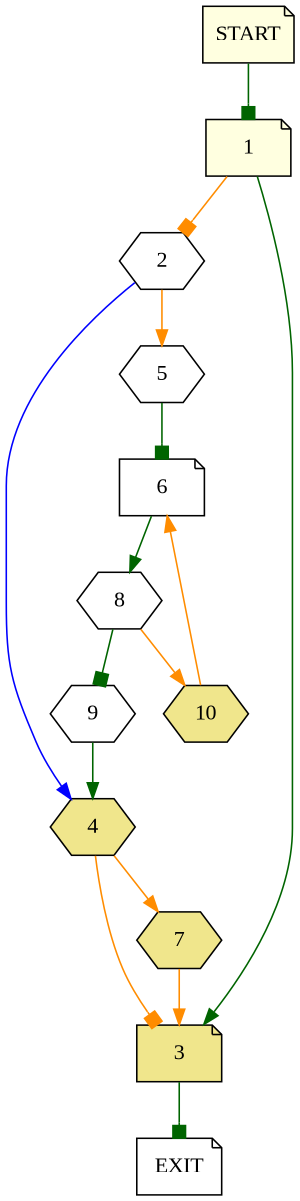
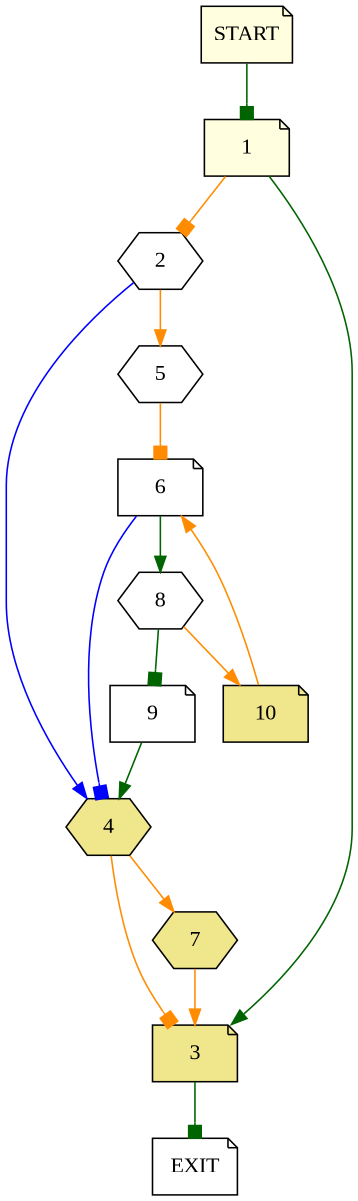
(162, 423) -> (160, 423)
none -> (90, 644)
(93, 714) -> (153, 714)
(206, 714) -> (266, 714)
